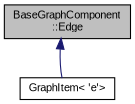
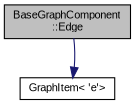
(60, 64) -> (75, 53)
